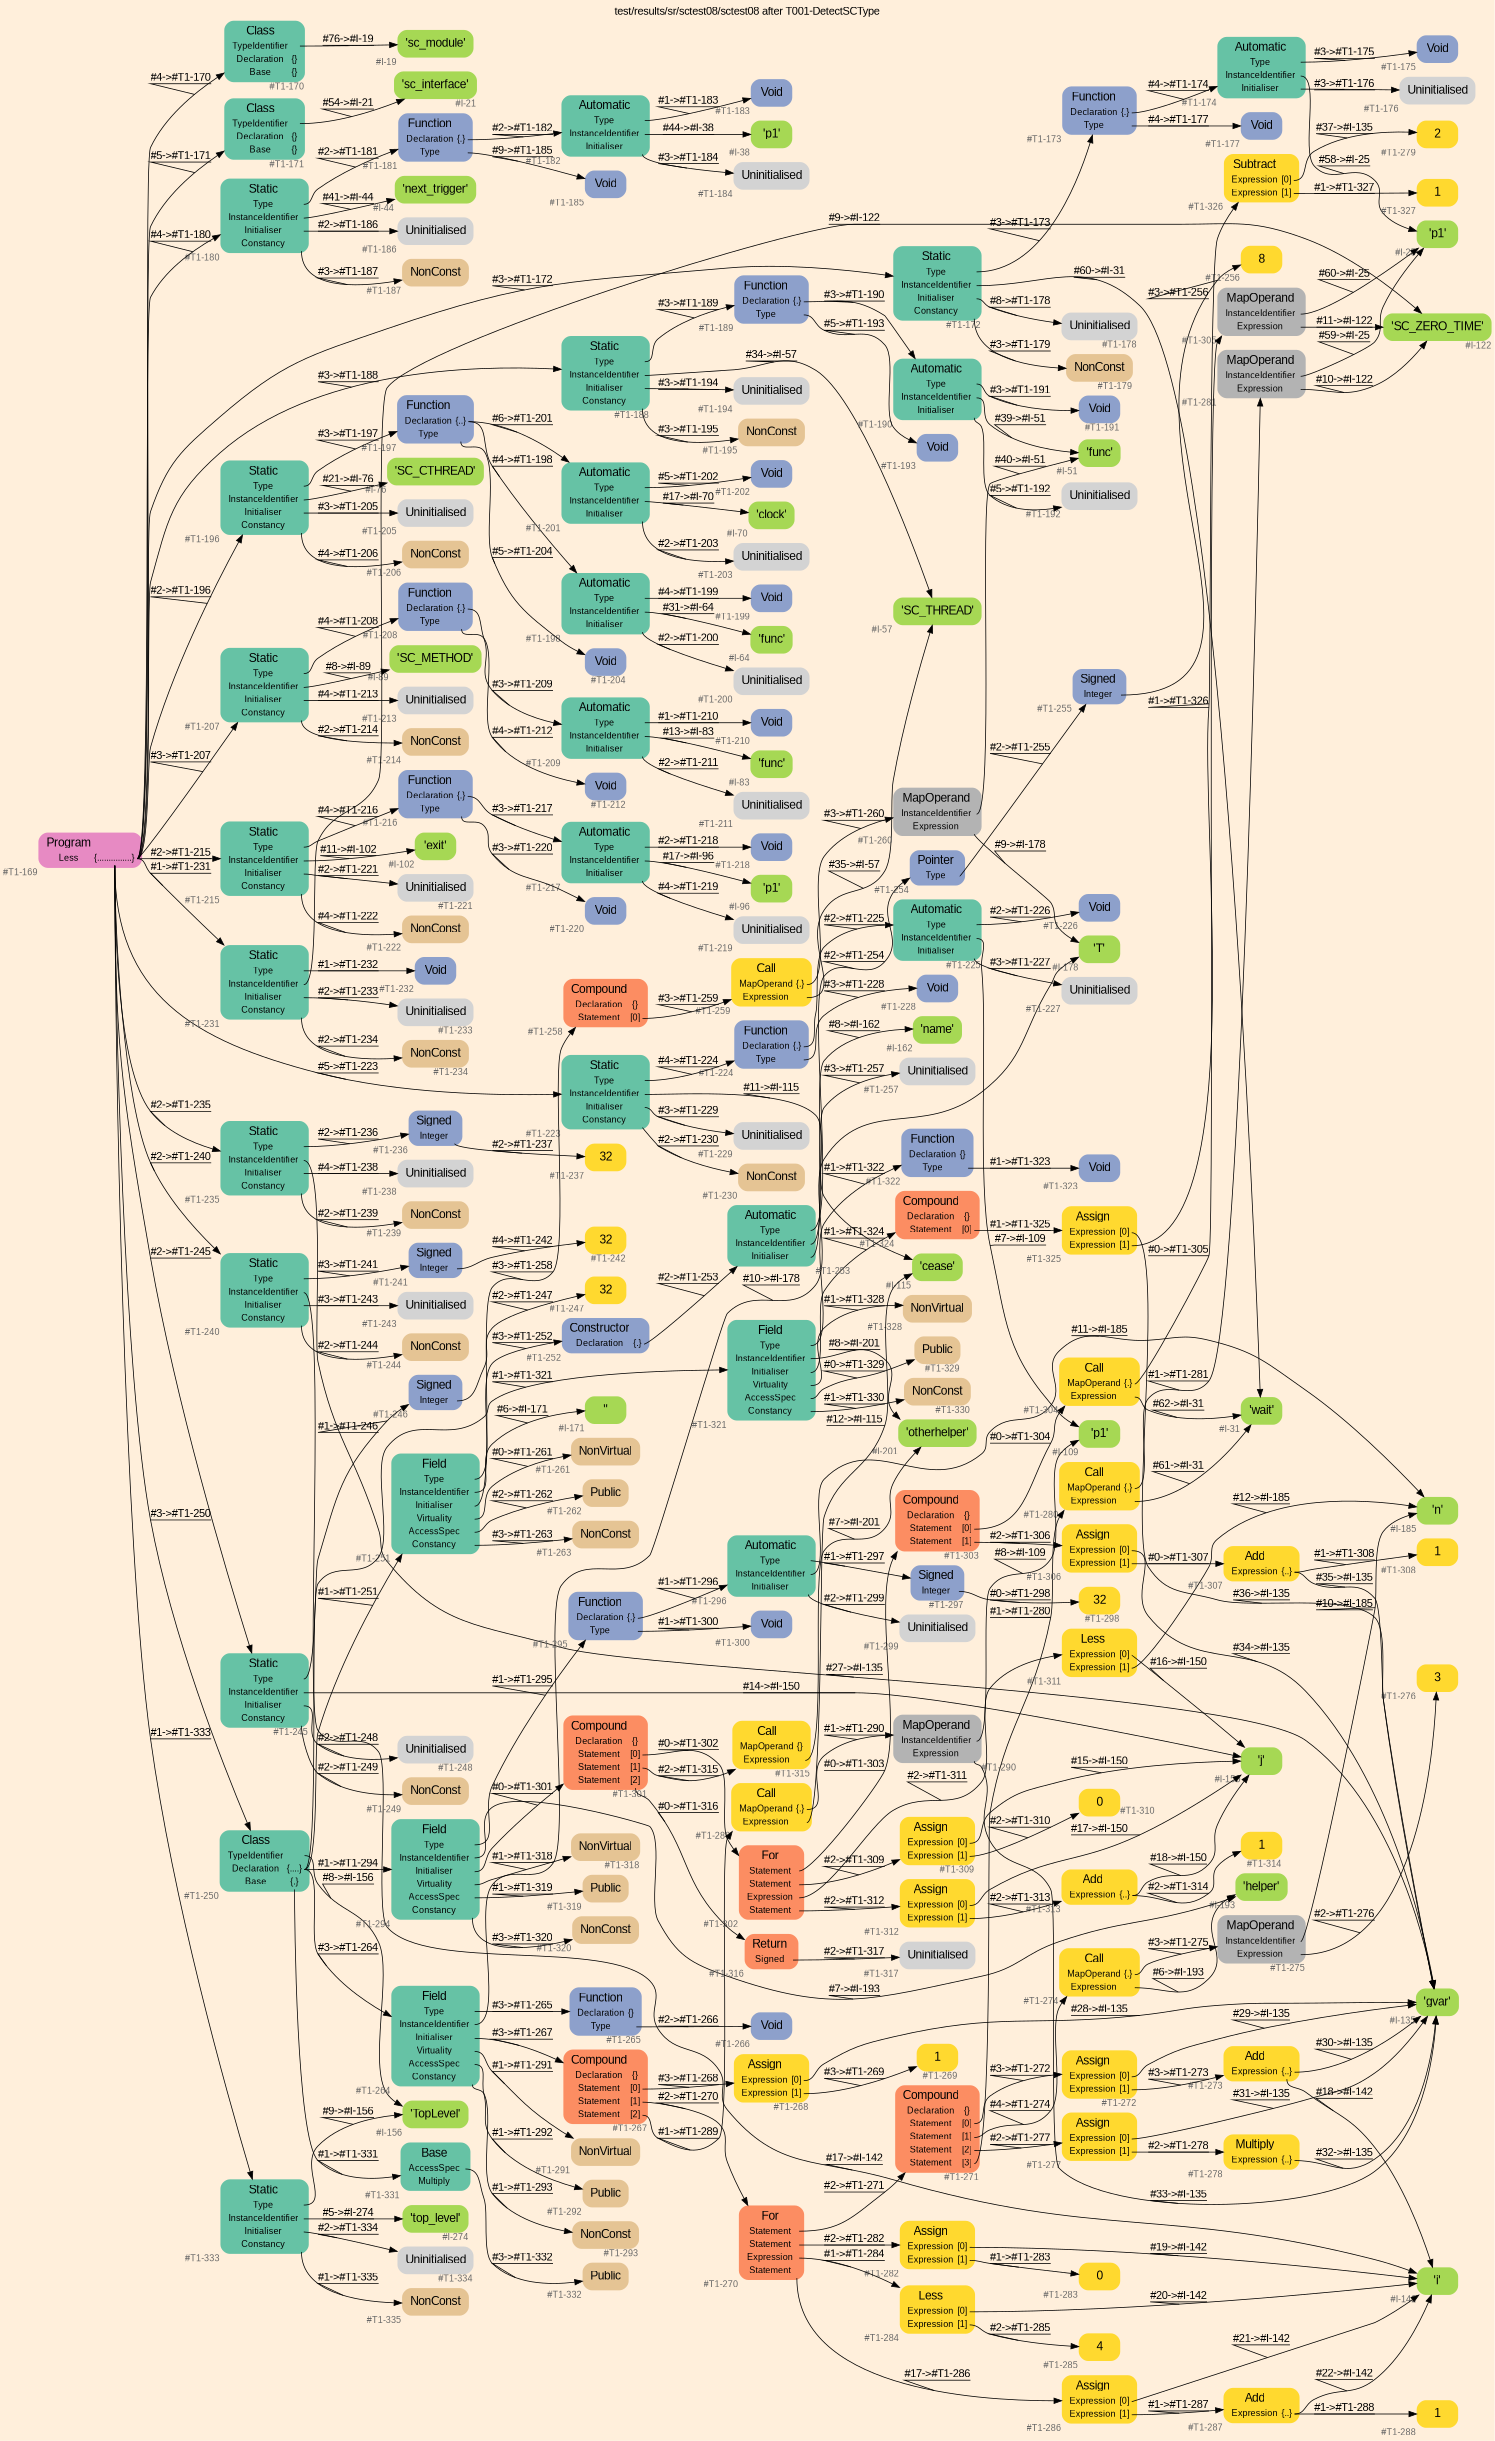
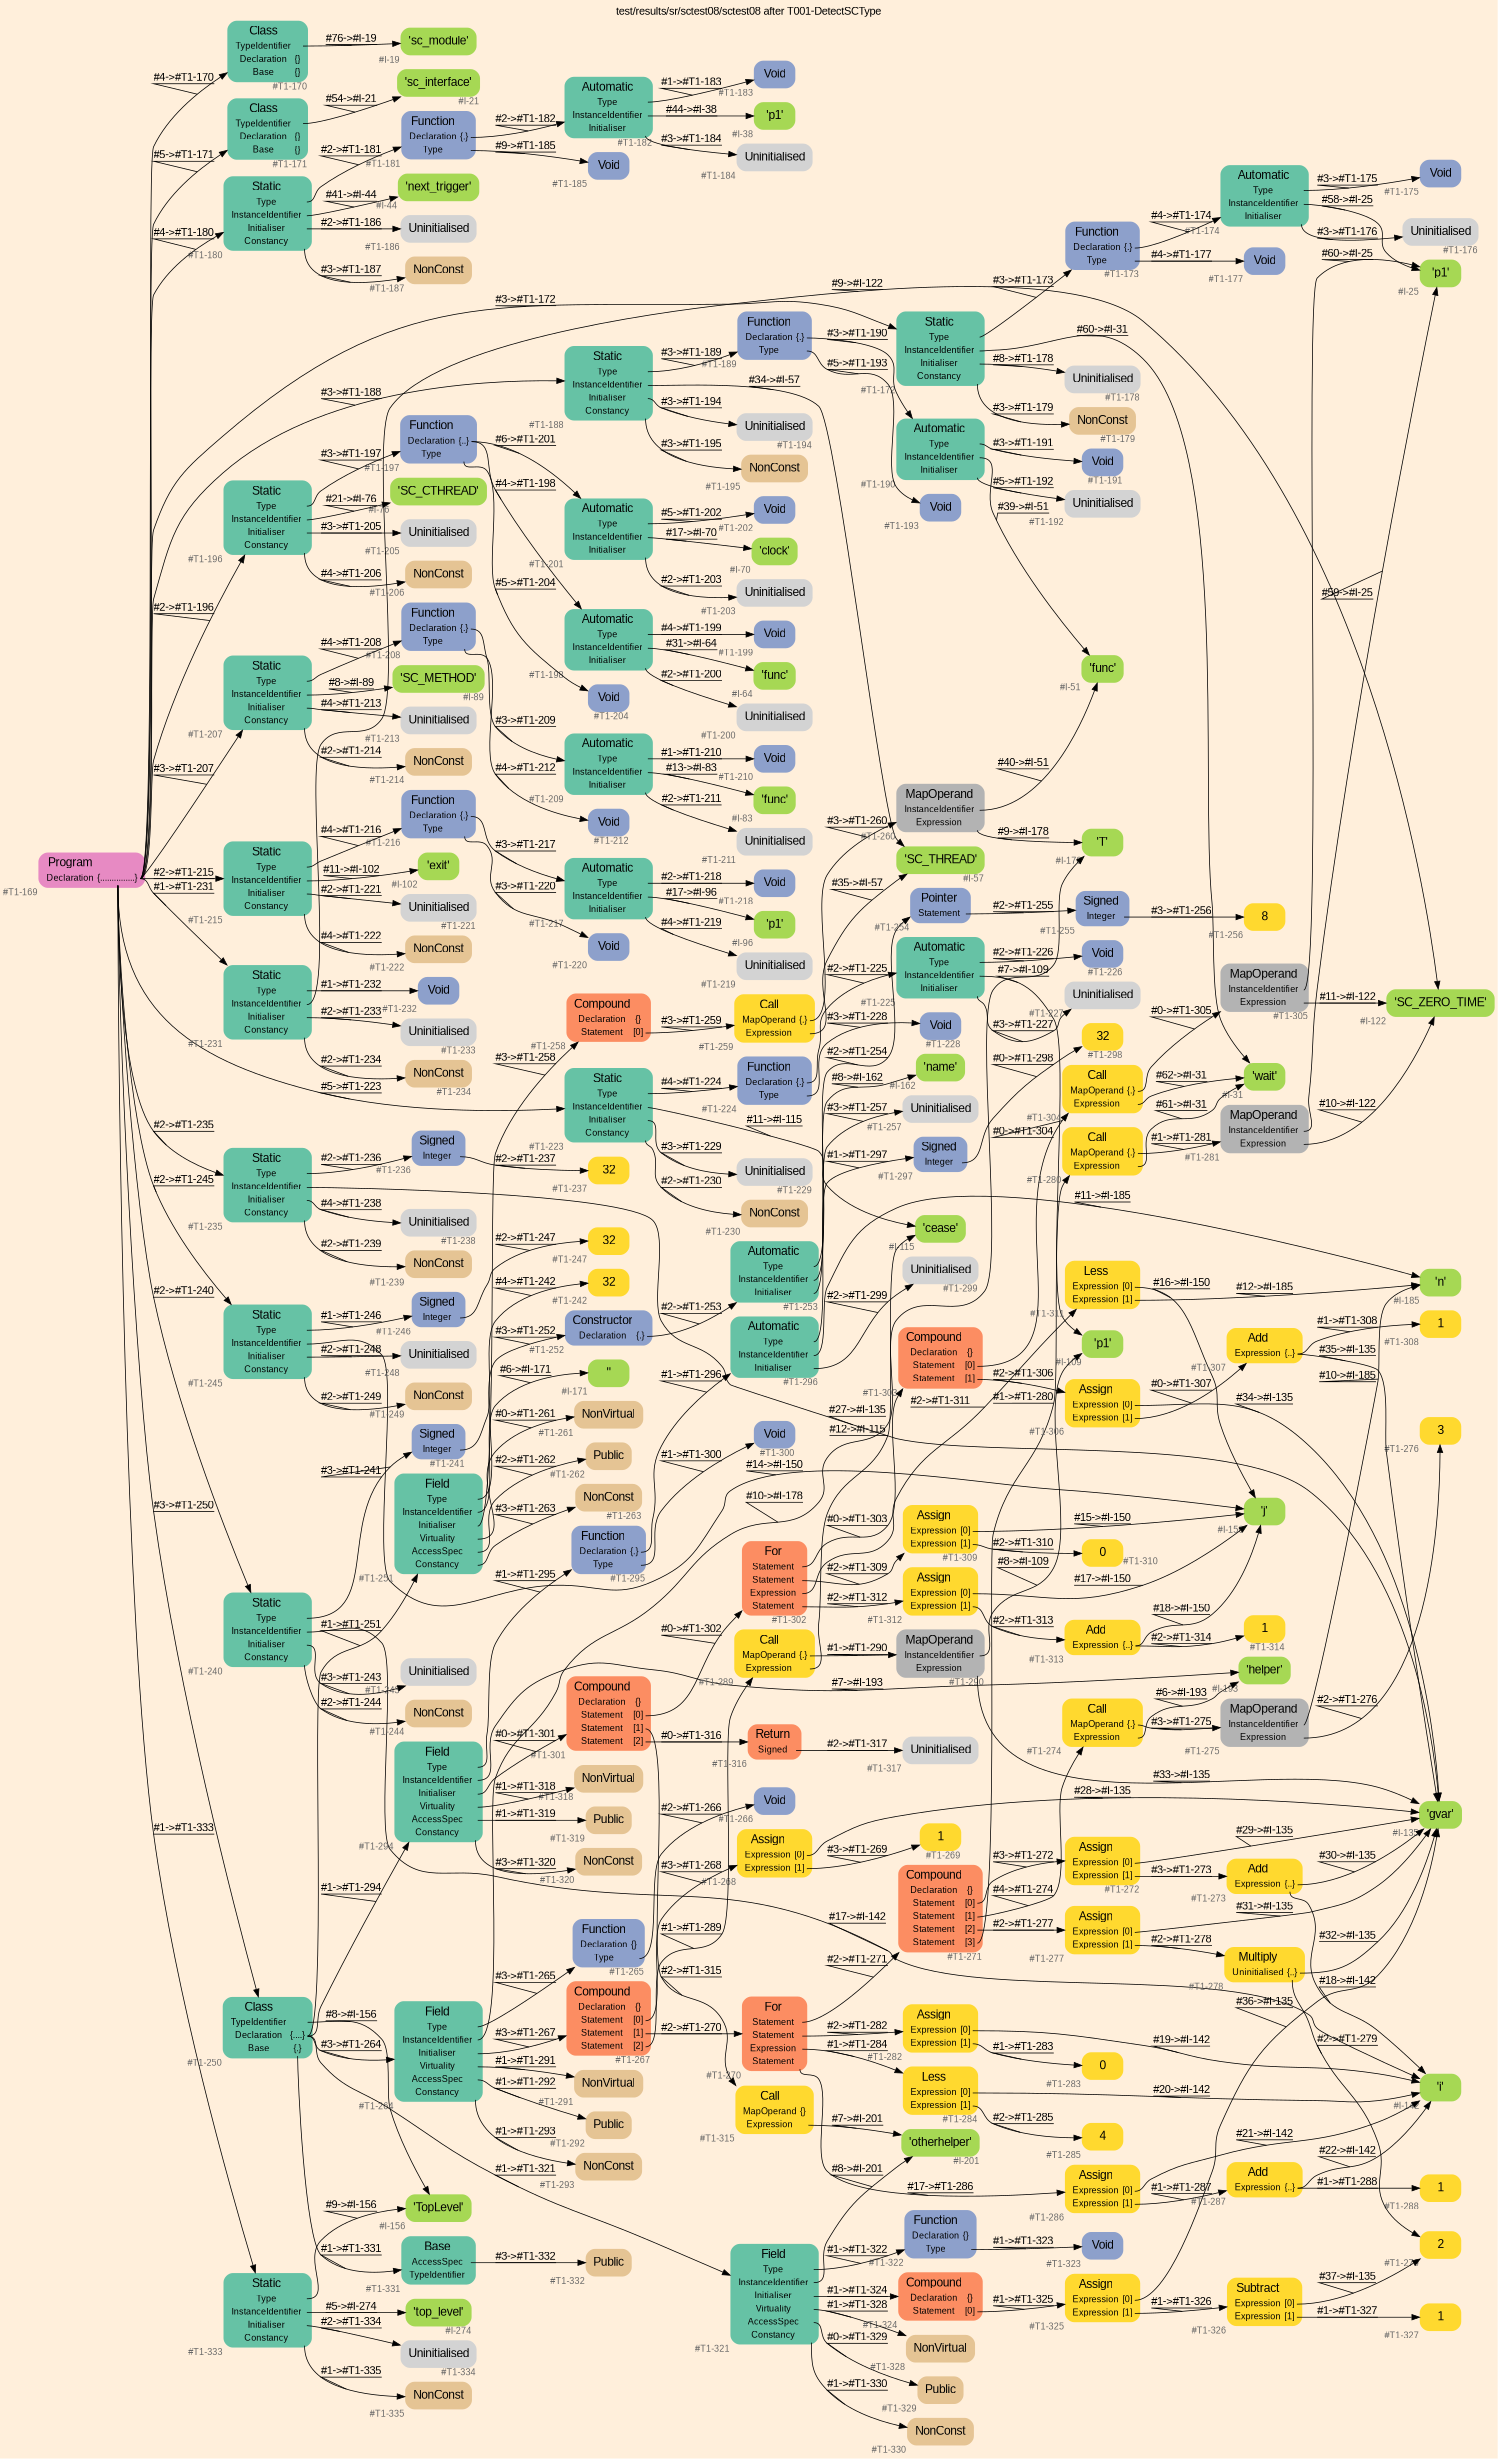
(69, 858) -> (70, 878)
(936, 876) -> (939, 913)
none -> (1364, 2112)
(1255, 2160) -> (1258, 1972)
(434, 2181) -> (437, 2275)
